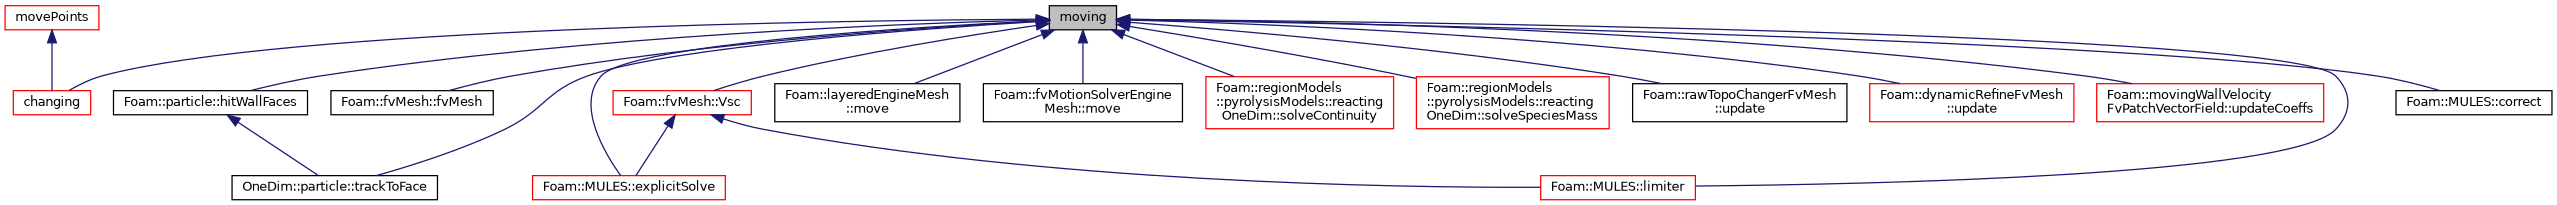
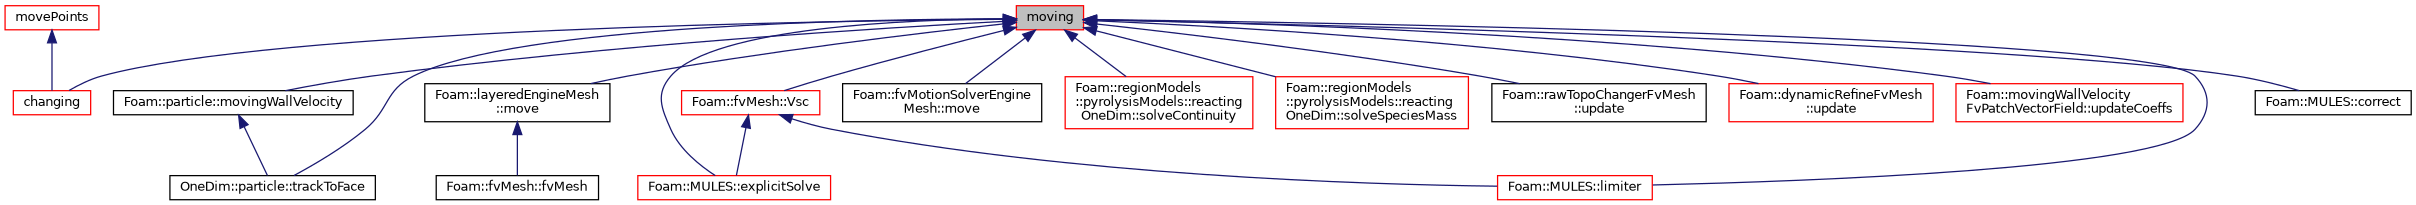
(1083, 18) -> (1050, 18)
(609, 61) -> (517, 155)
(210, 103) -> (233, 103)
